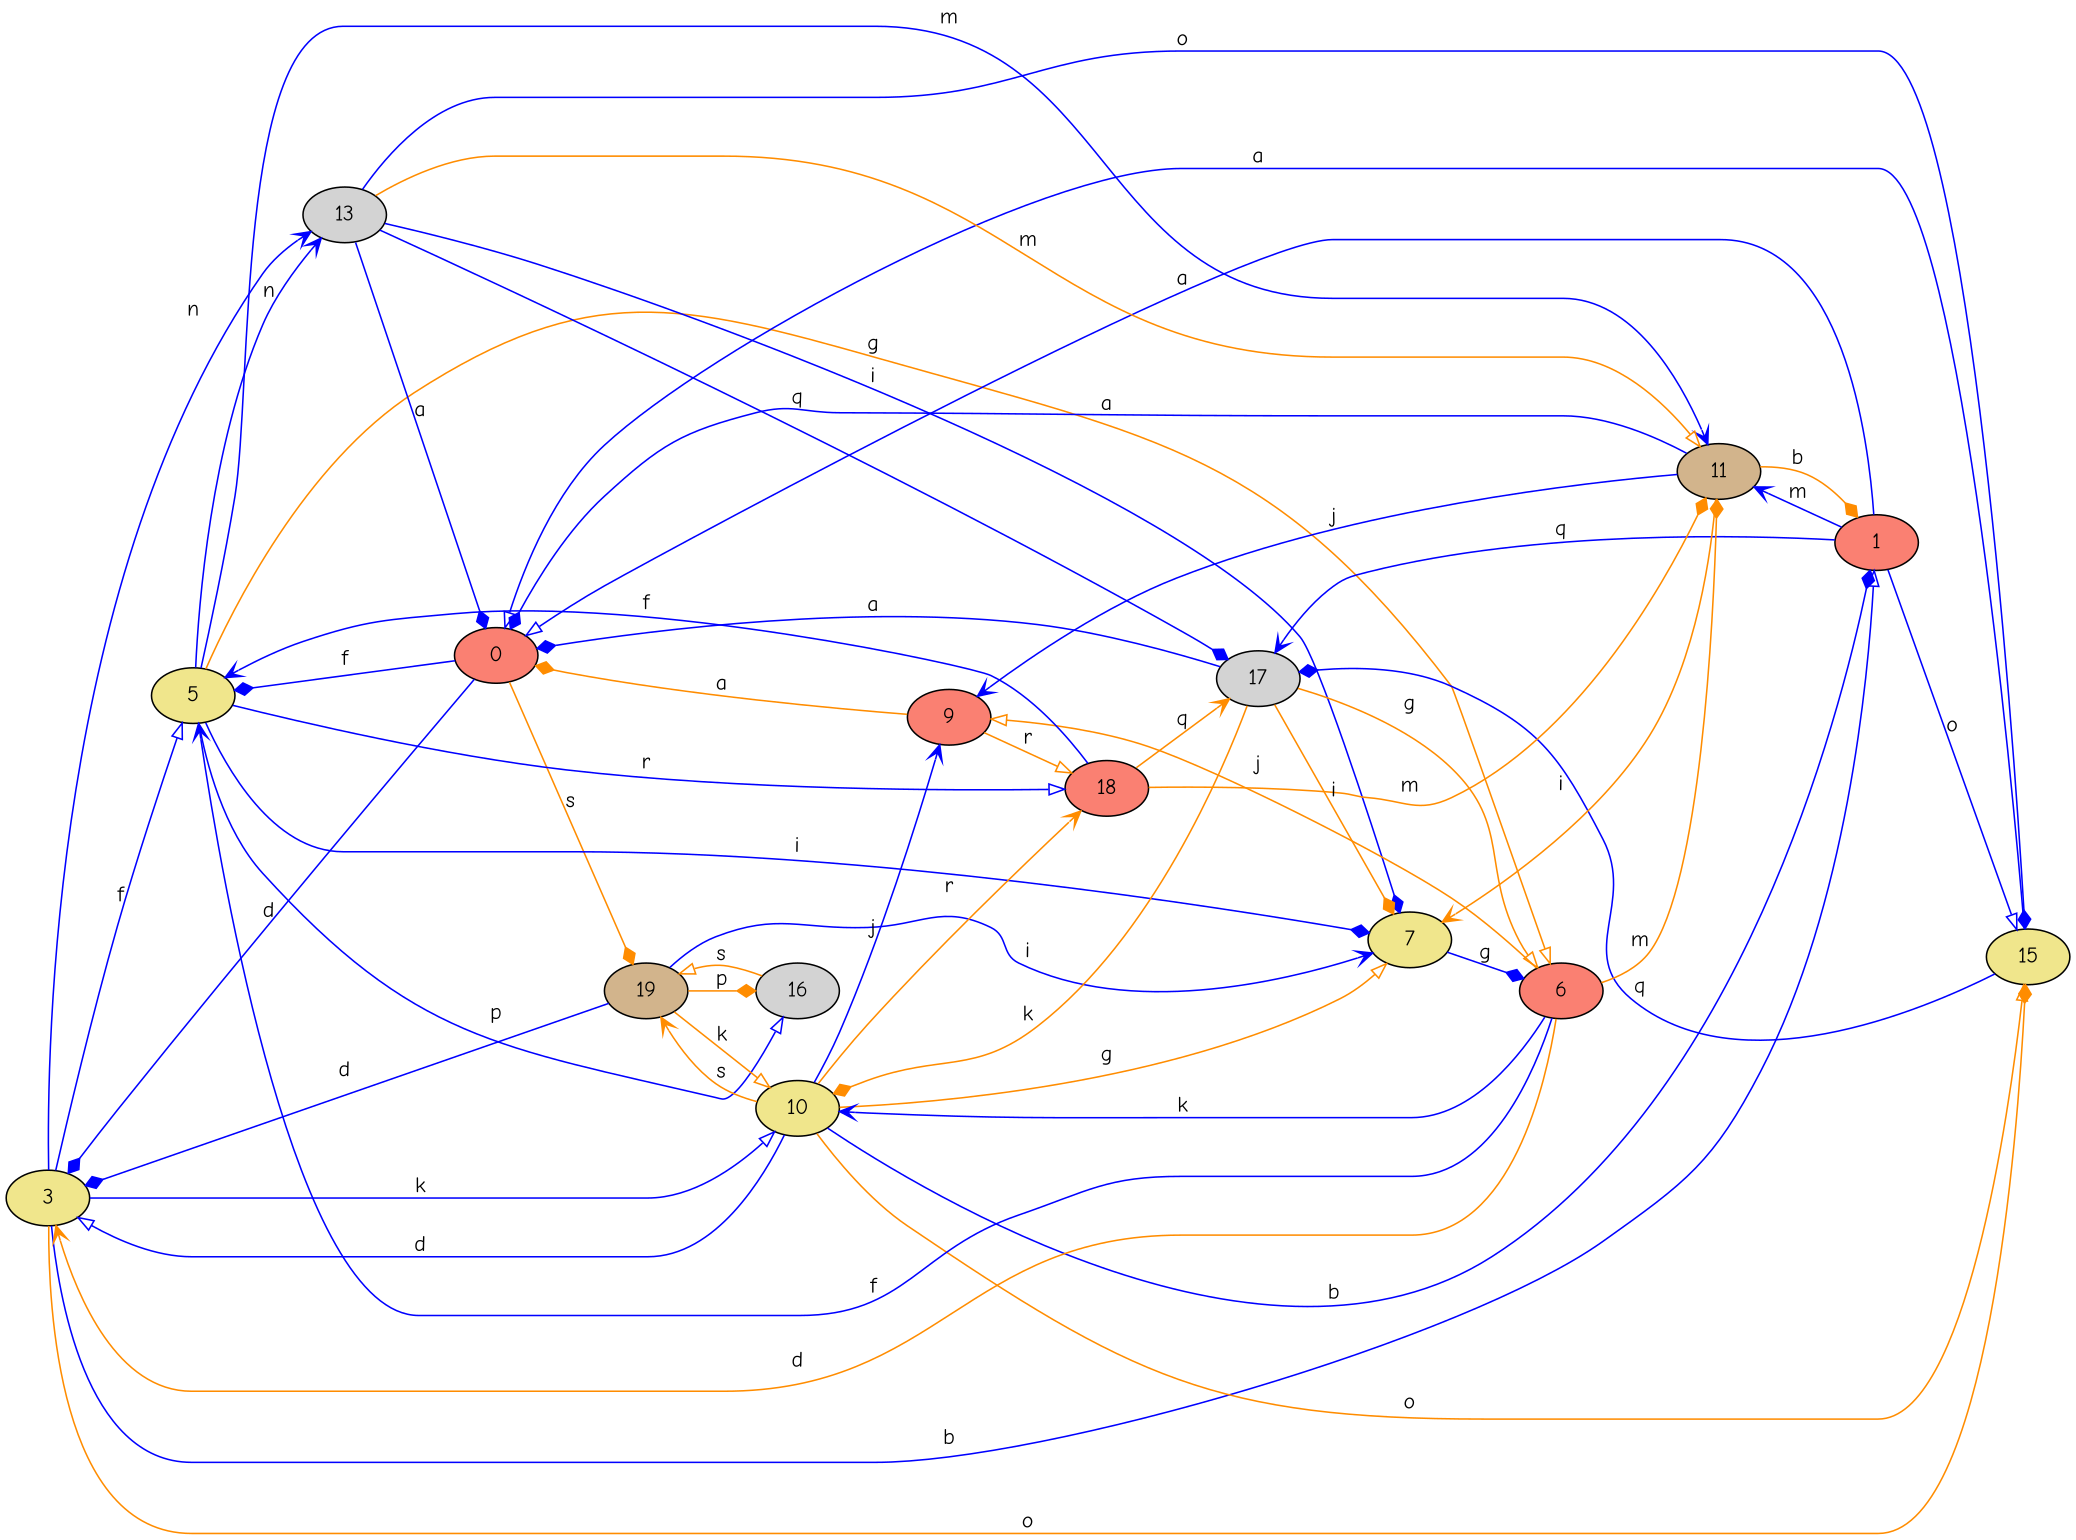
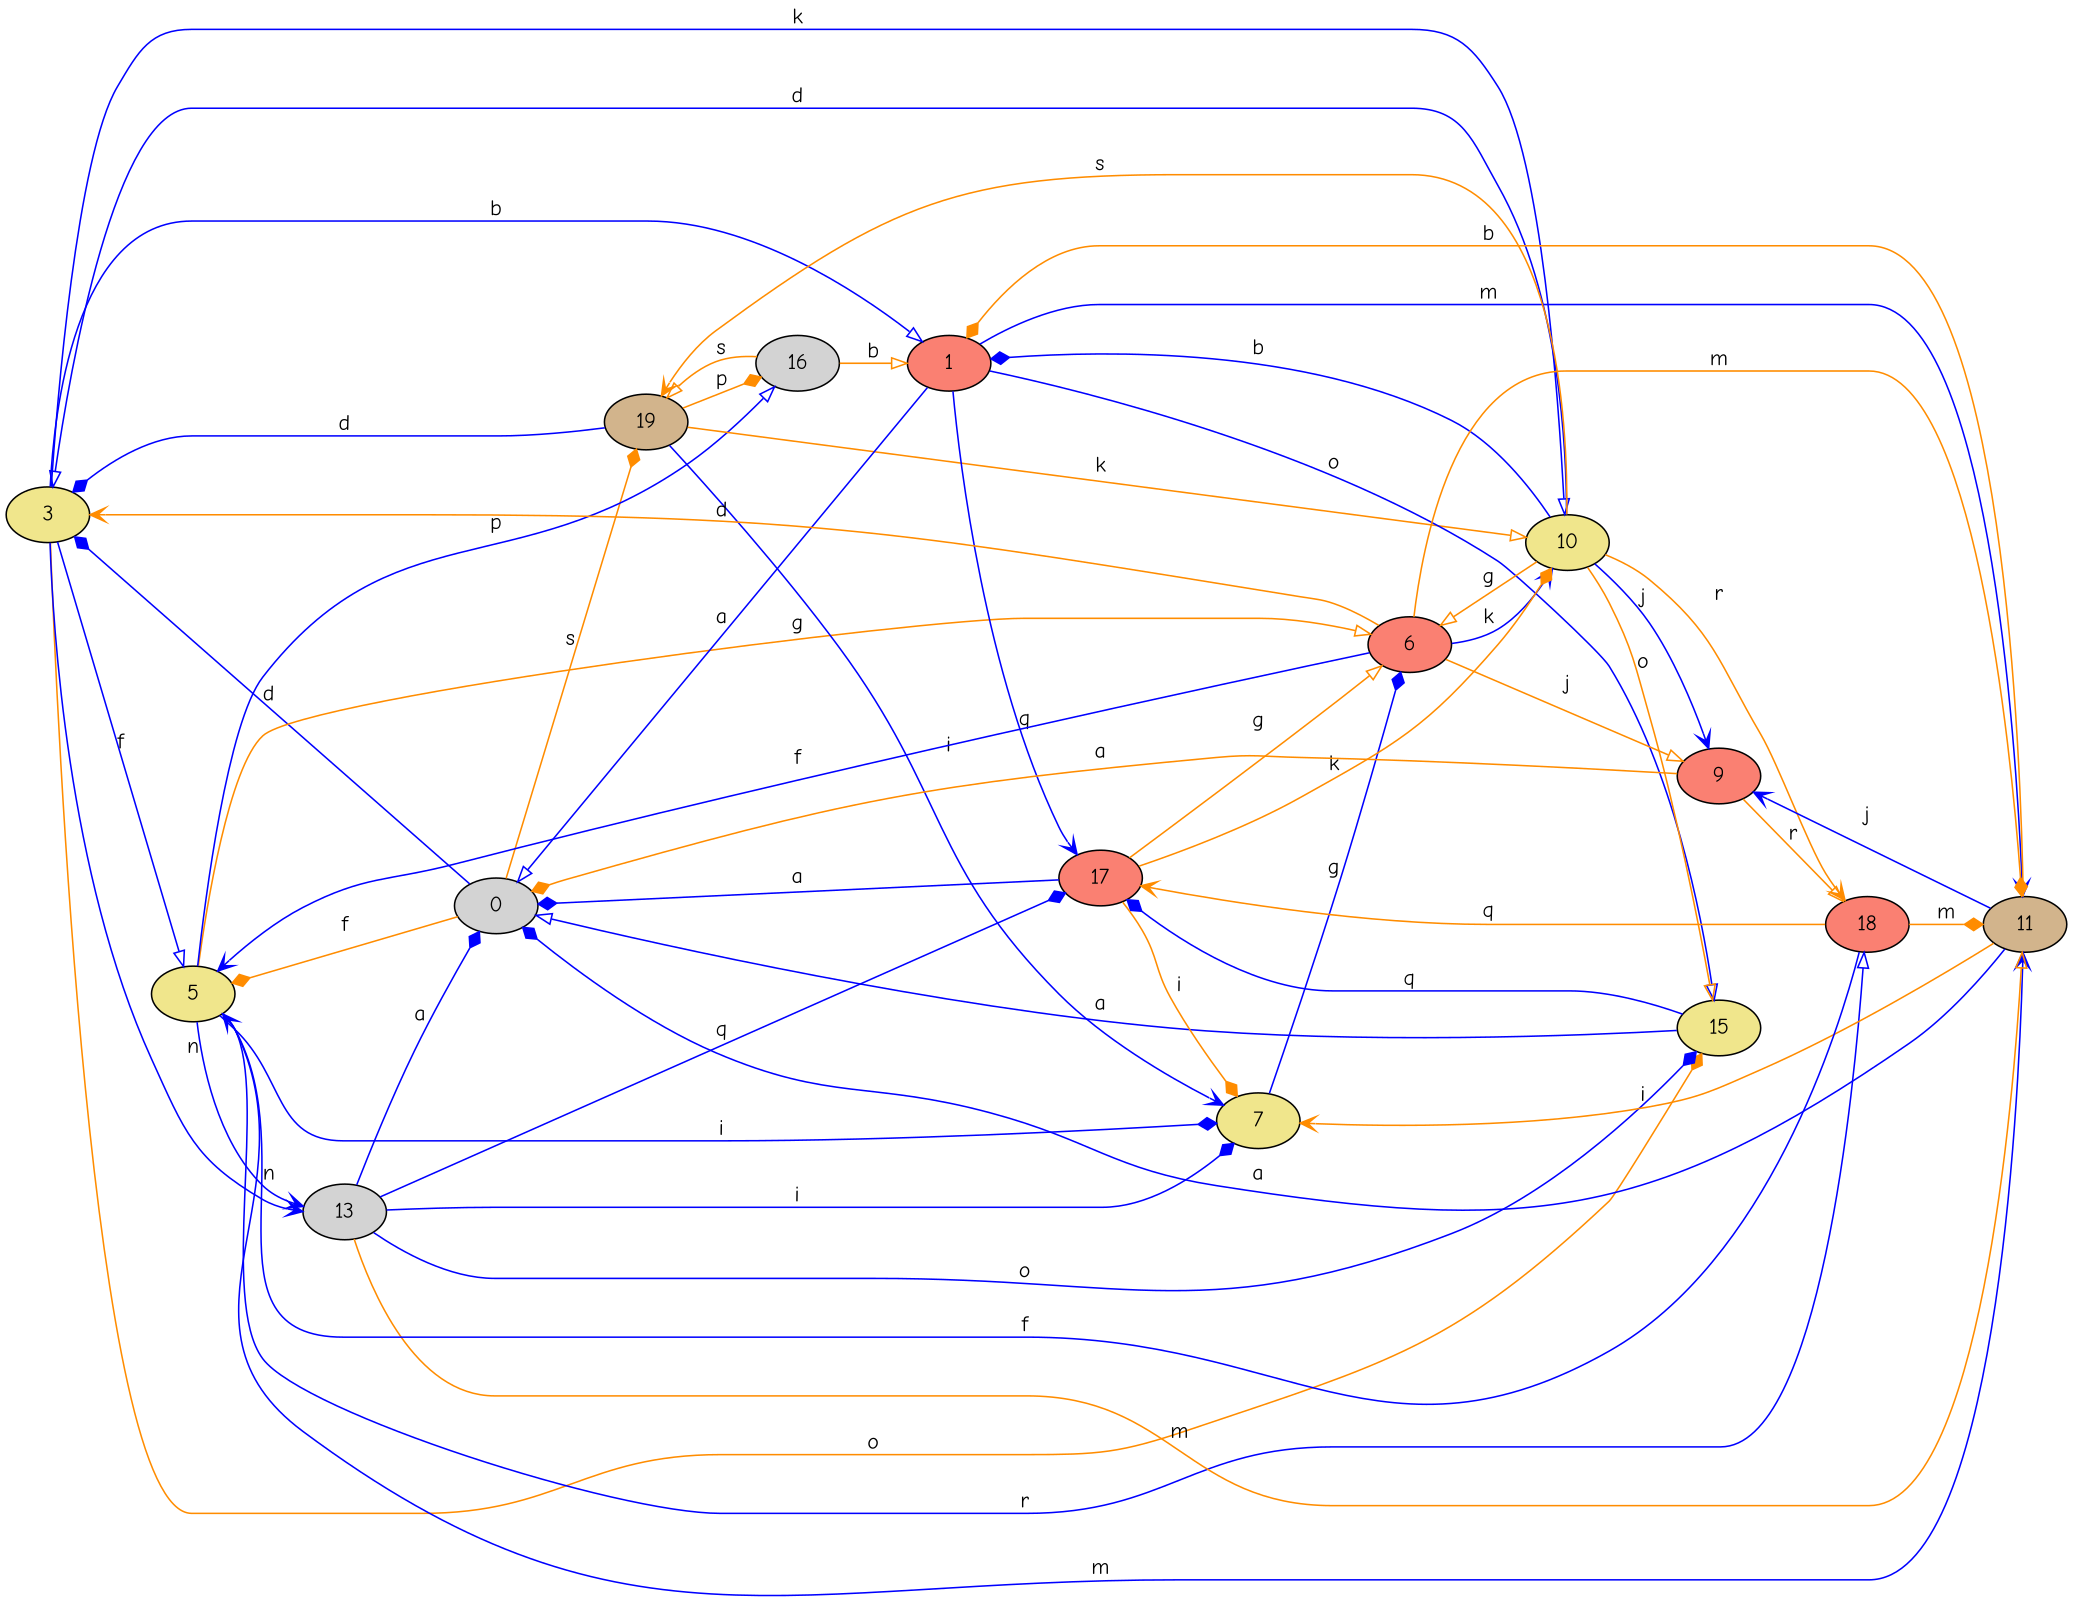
none -> (865, 363)
(496, 655) -> (496, 906)
(354, 674) -> (354, 947)
(1258, 679) -> (1101, 878)
(1116, 1073) -> (1495, 589)
